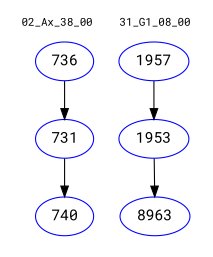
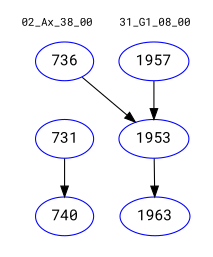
(65, 95) -> (96, 89)
(155, 216) -> (155, 216)
